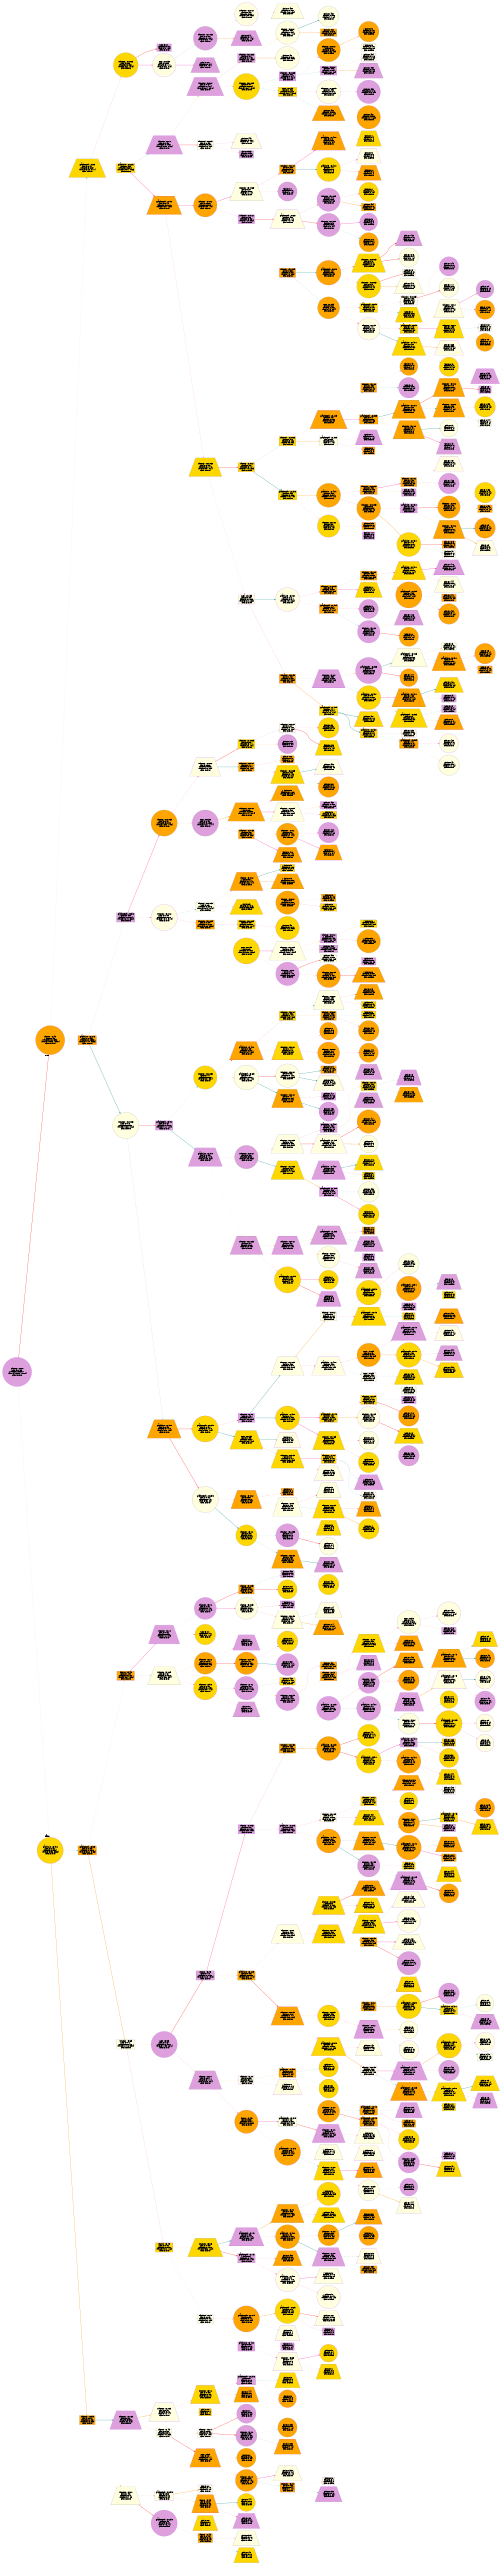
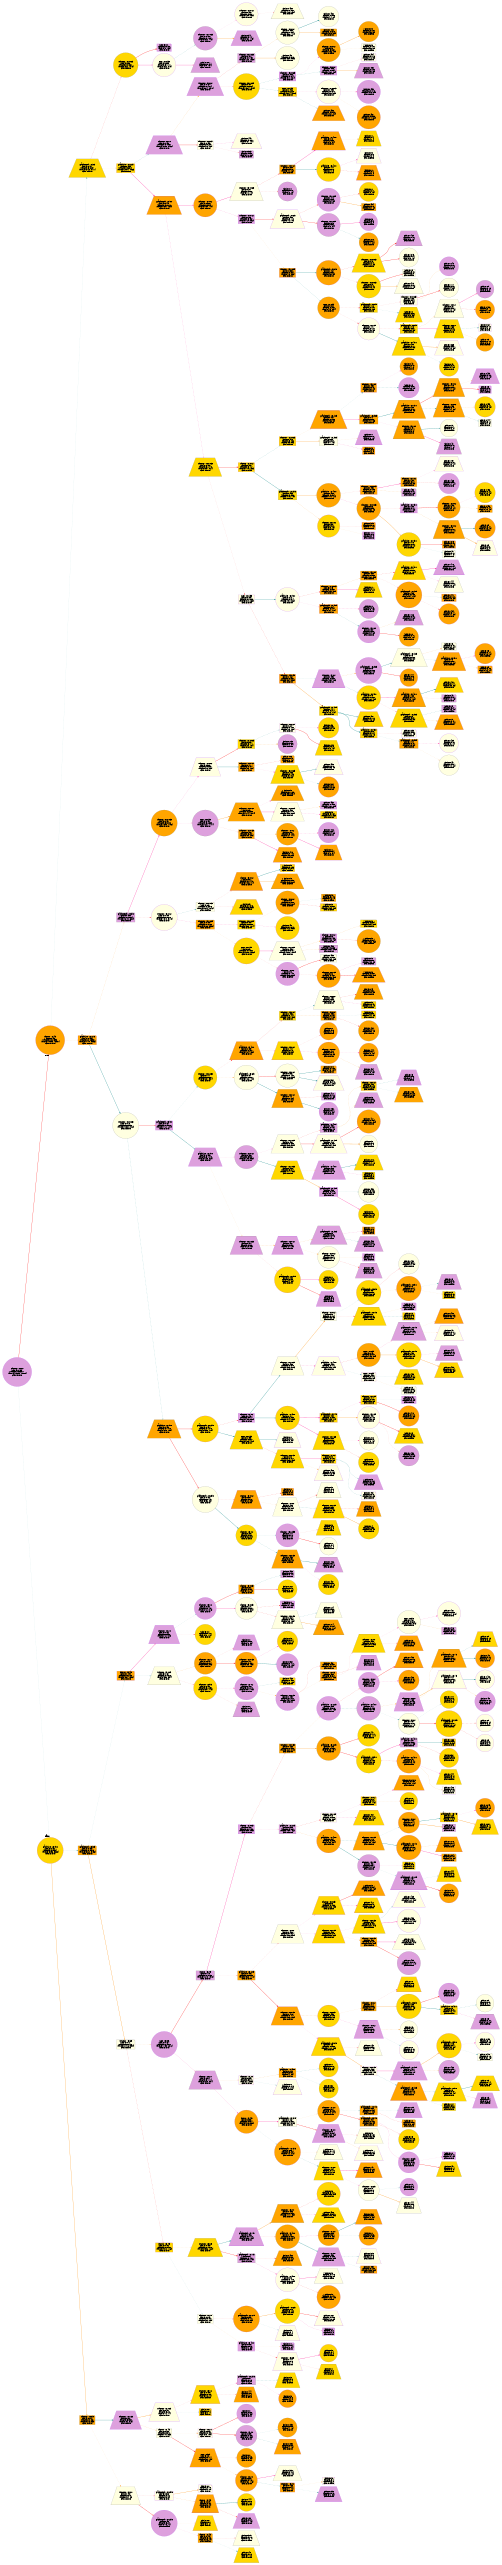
(329, 2297) -> (329, 2297)
(329, 2318) -> (329, 2318)
